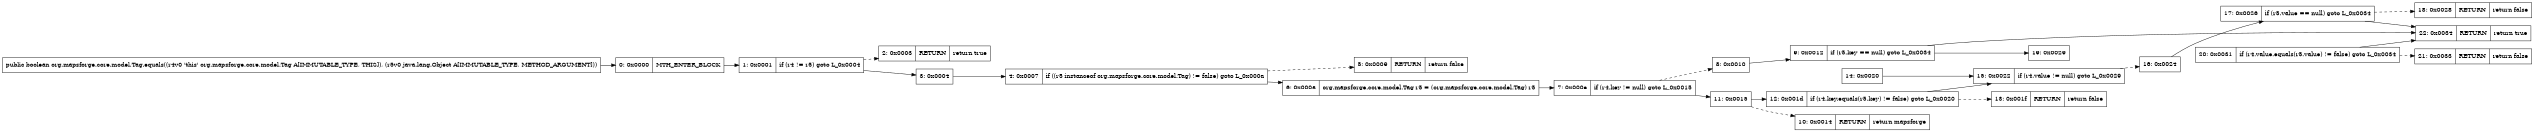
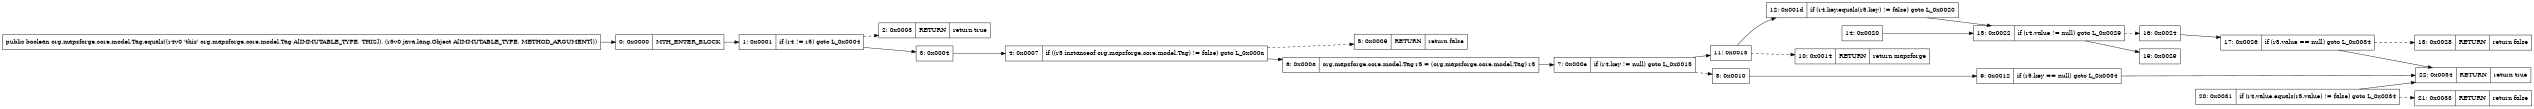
(1979, 53) -> (2110, 46)
(2049, 99) -> none
